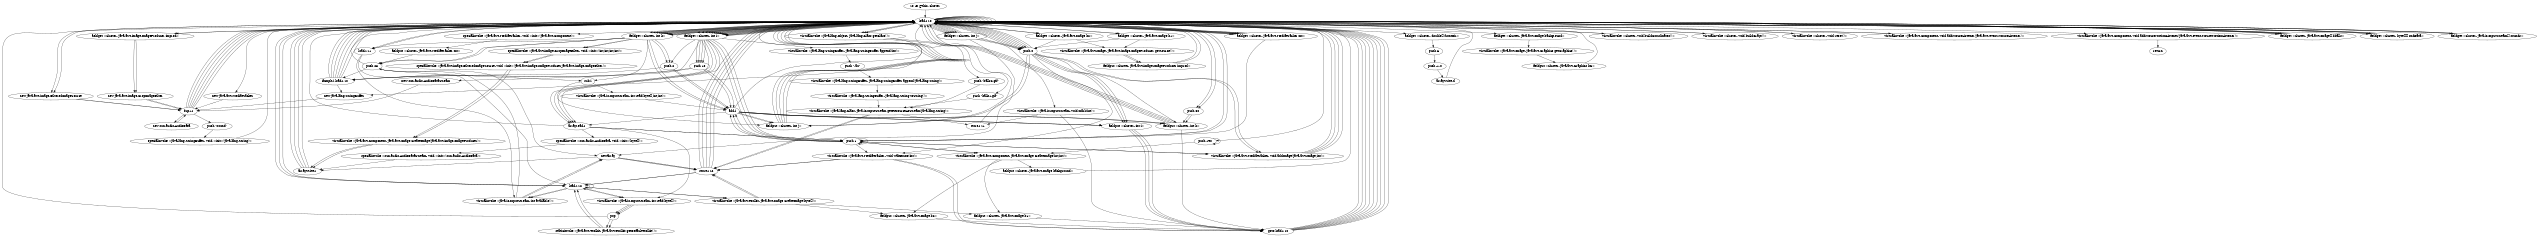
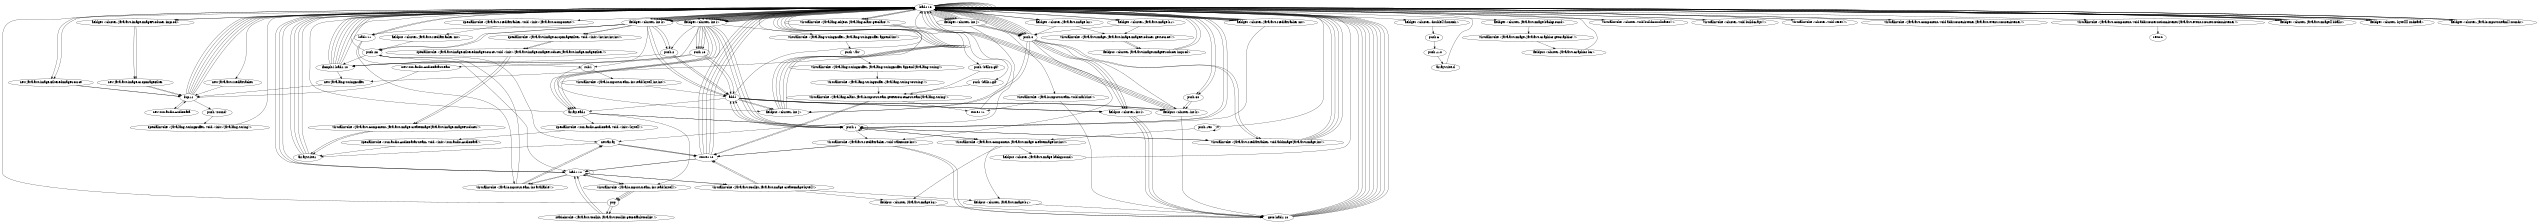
(925, 6) -> none
